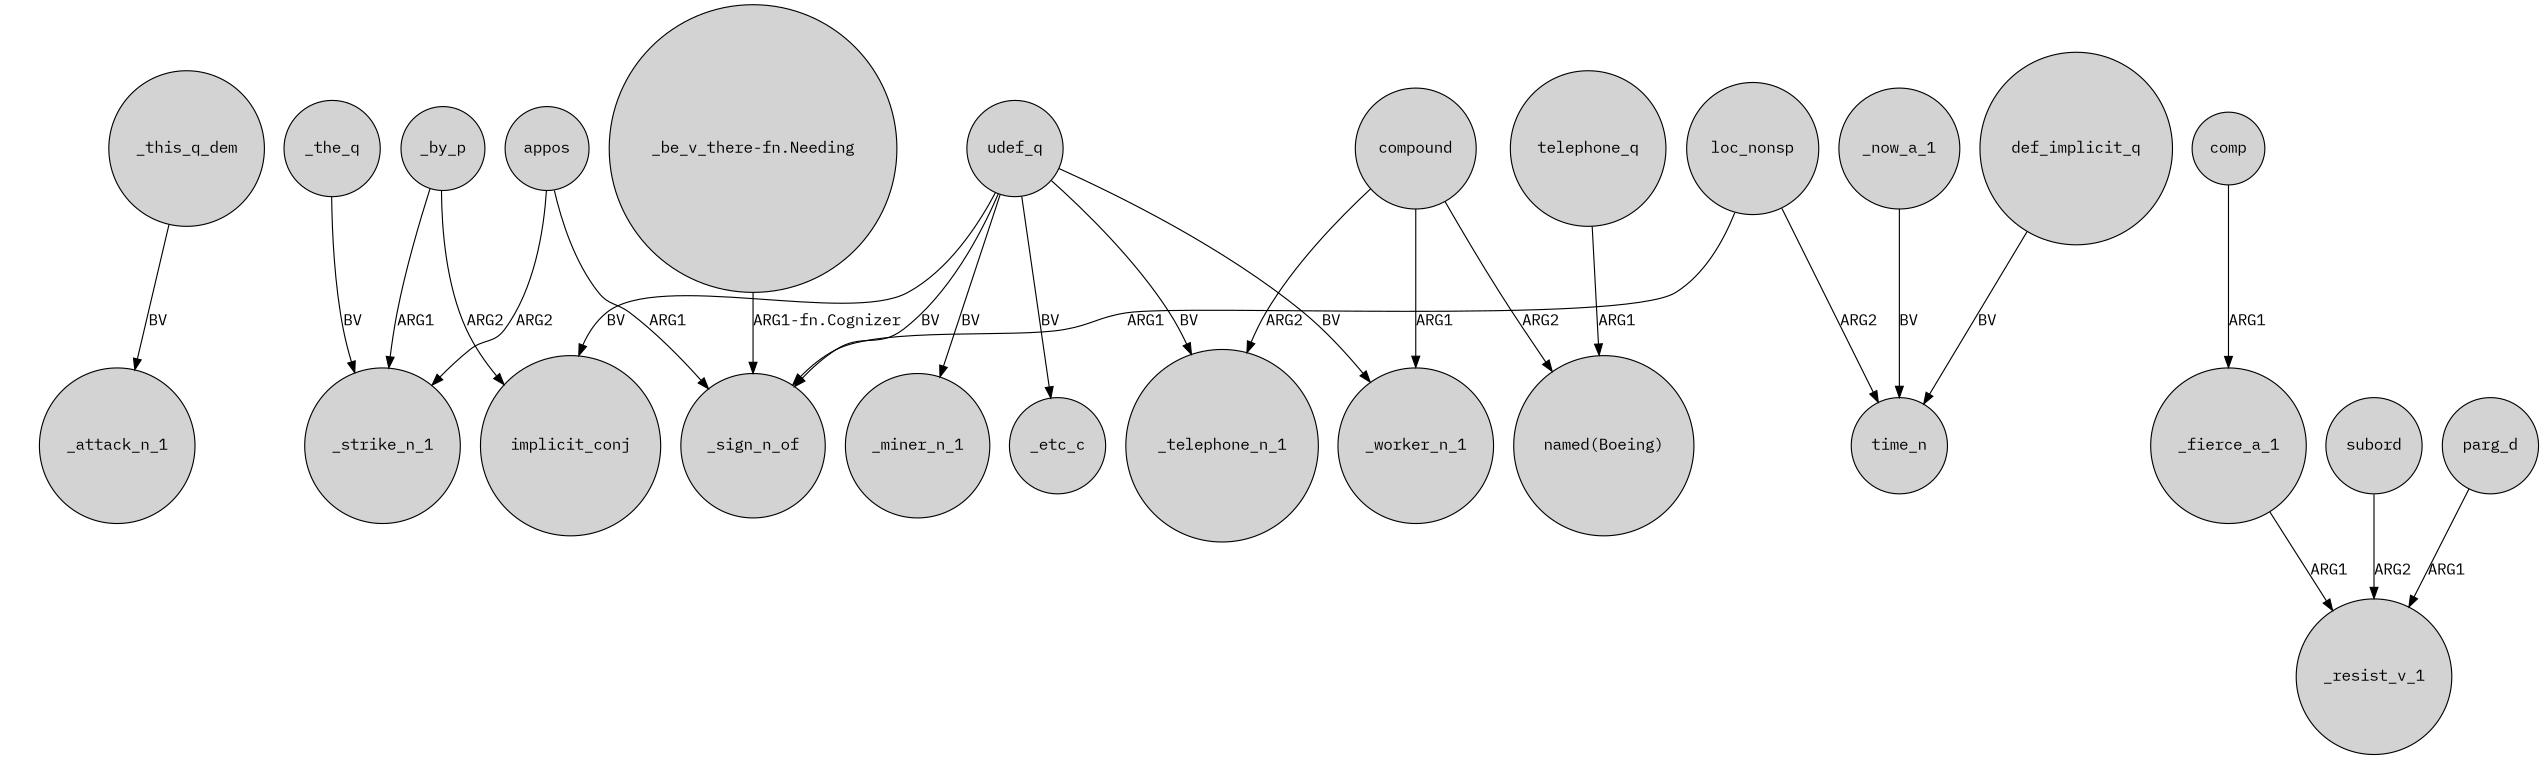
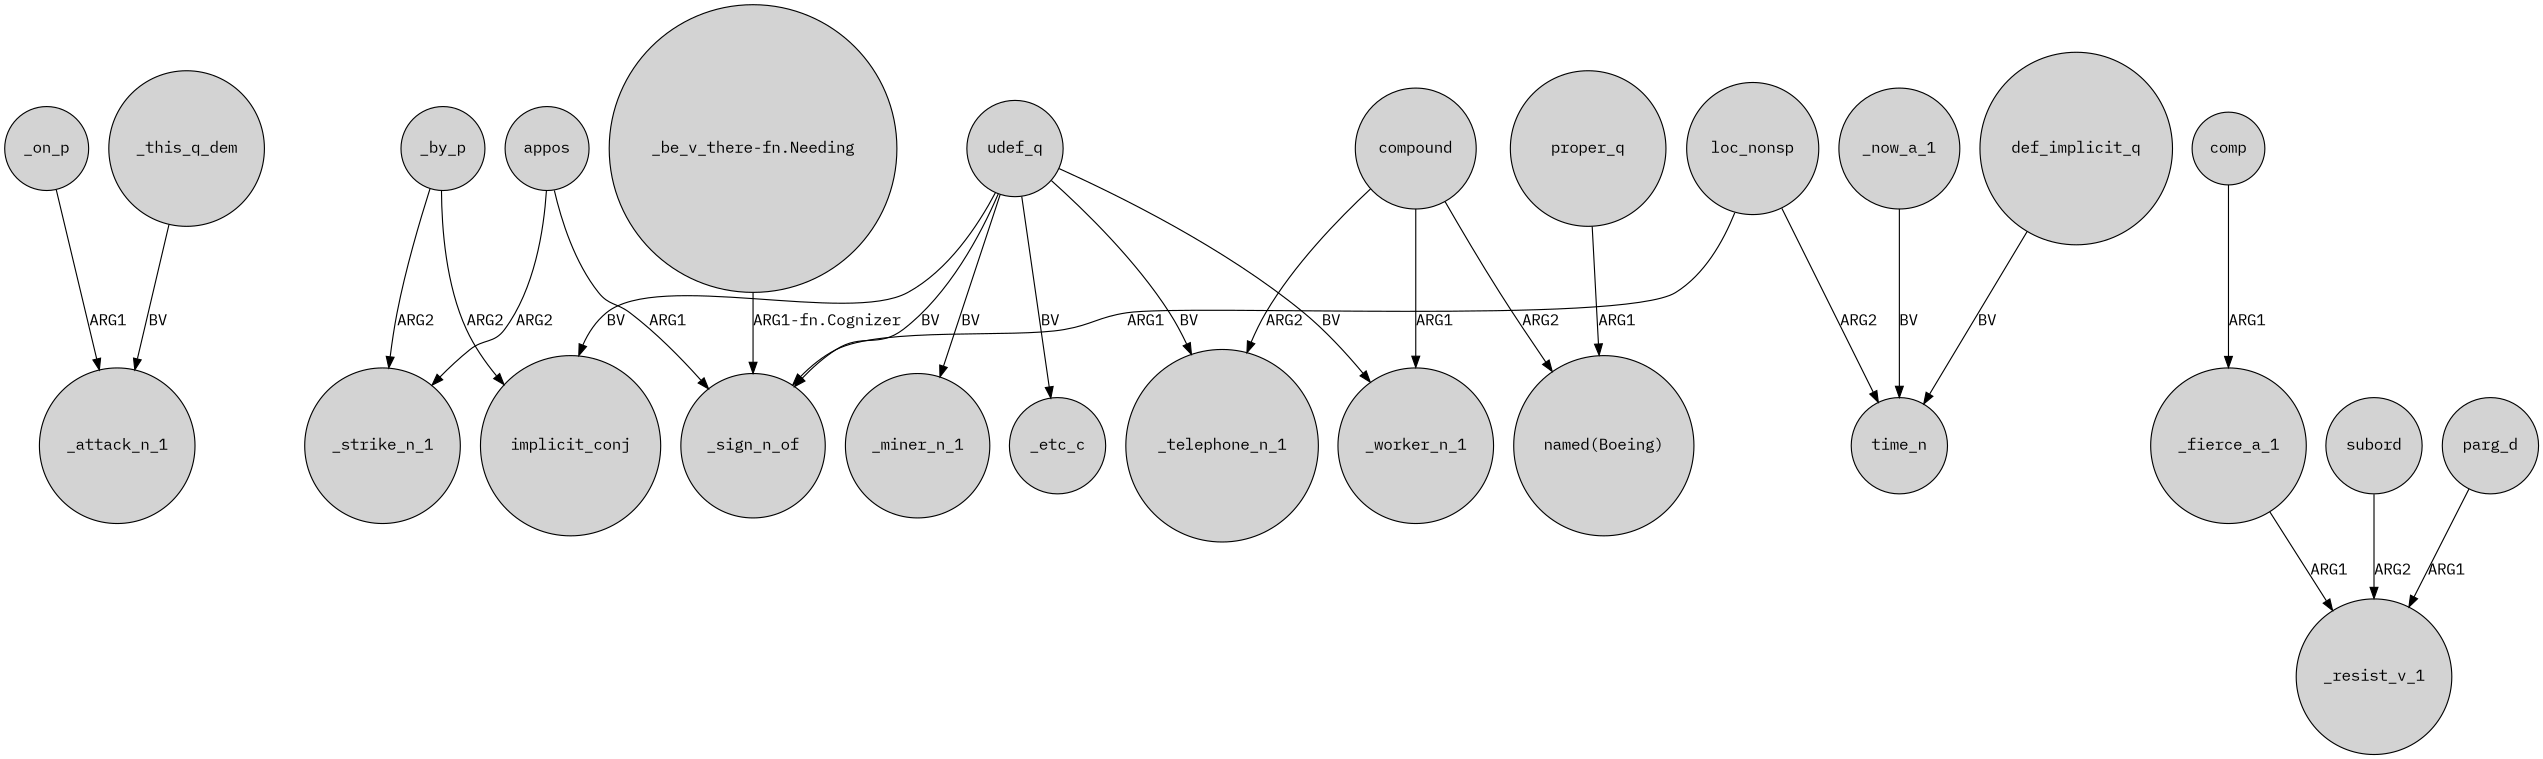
none -> (47, 149)
(332, 149) -> none
(1588, 149) -> (1588, 149)
(416, 321) -> (416, 321)
